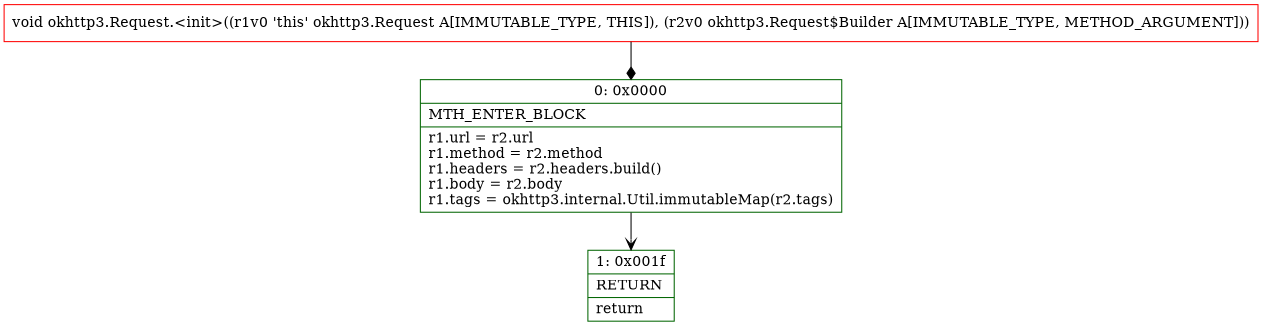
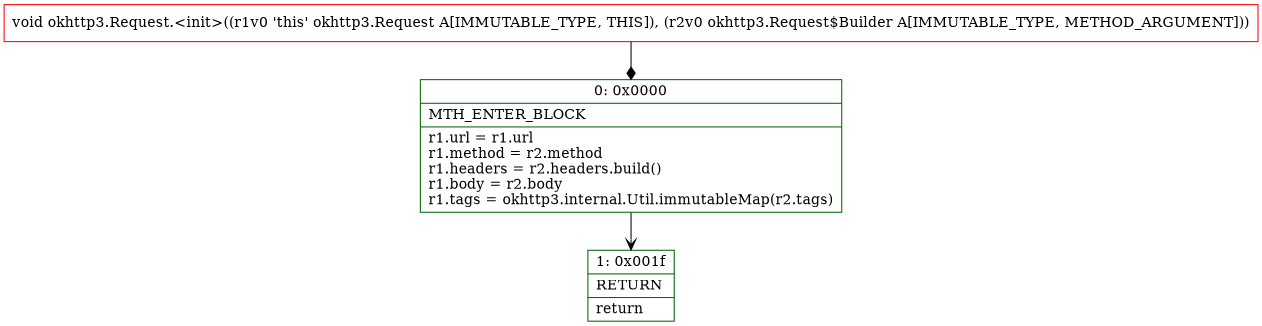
(482, 138) -> (482, 138)
